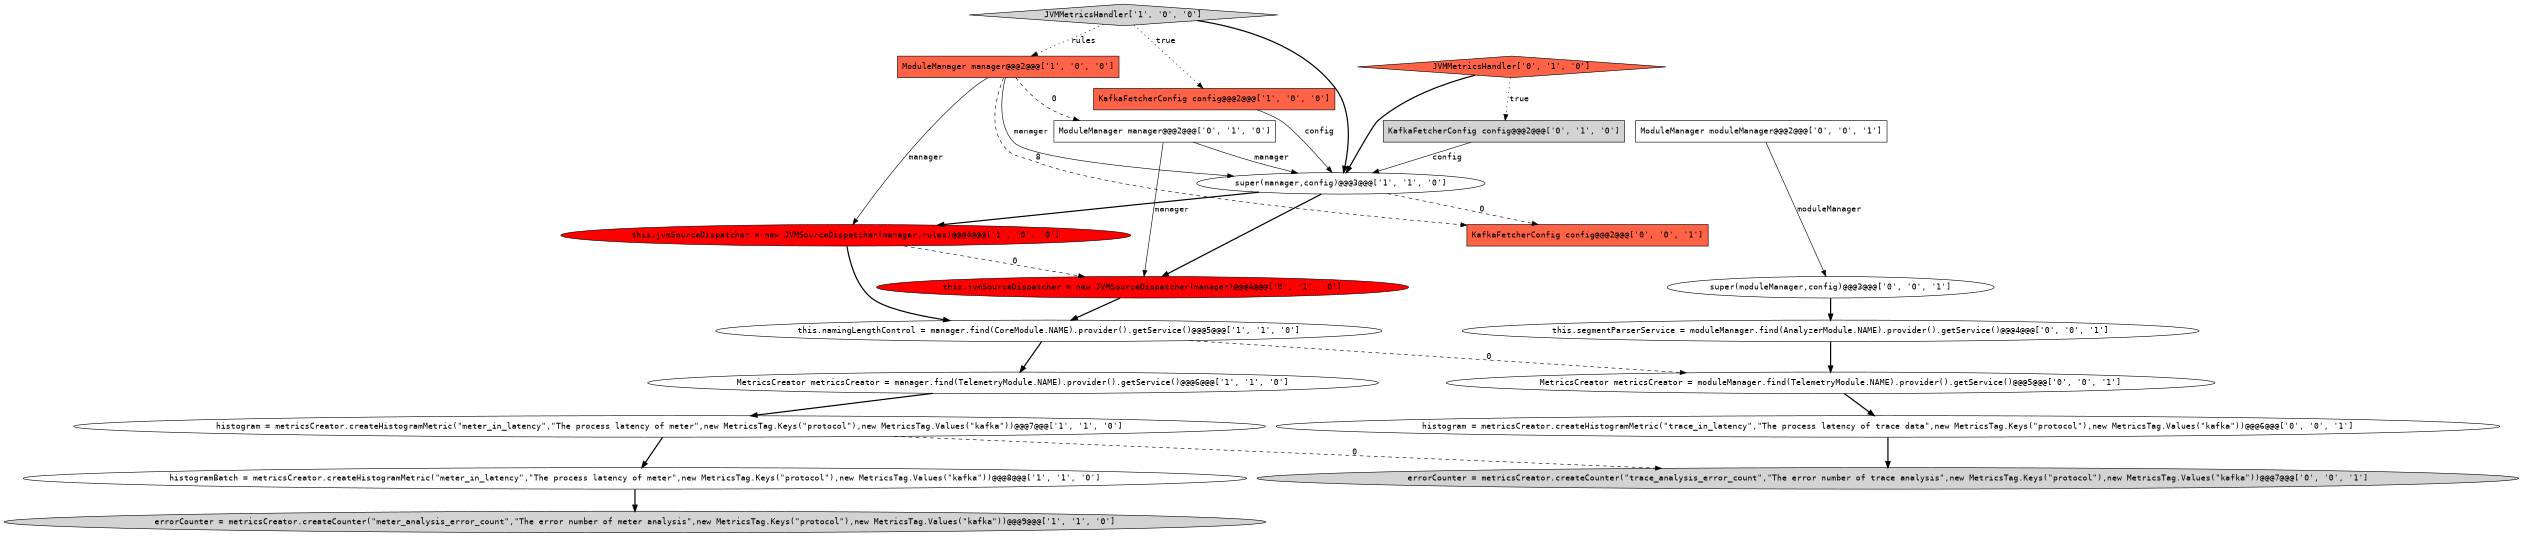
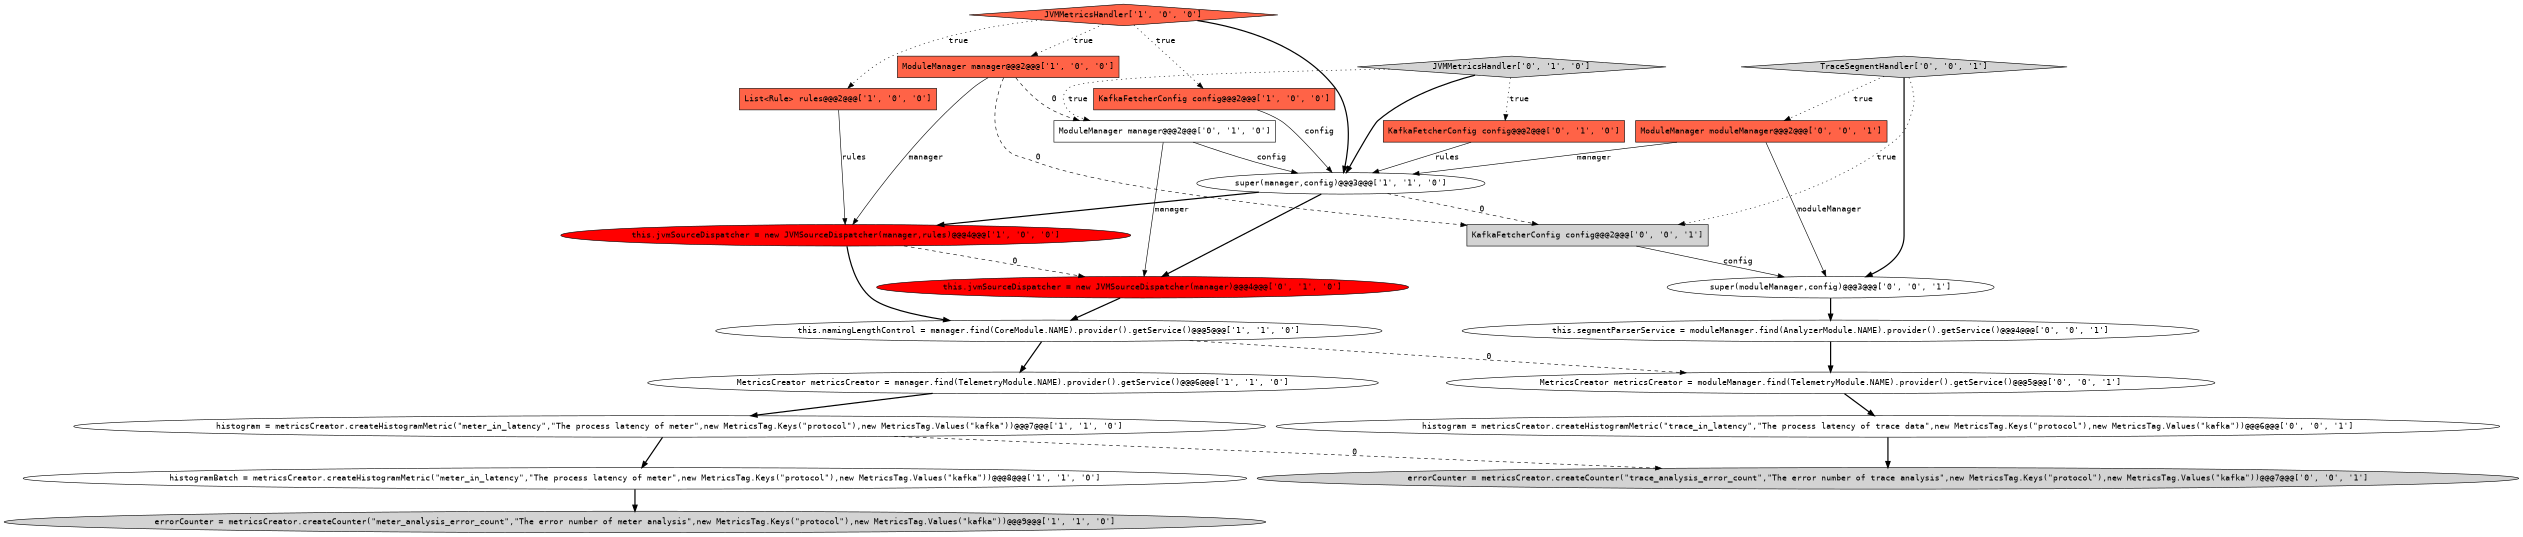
(1123, 15) -> (1123, 15)
(1083, 41) -> (1083, 41)
(1512, 67) -> (1512, 67)
none -> (1904, 67)
none -> (1207, 74)
none -> (838, 99)
(1504, 131) -> (1504, 131)
(1761, 131) -> (1761, 131)
(1038, 157) -> (1038, 157)
(1272, 157) -> (1272, 157)
(1447, 157) -> (1447, 157)
(1086, 161) -> (1548, 158)
(1588, 235) -> (1588, 235)
none -> (1707, 261)
